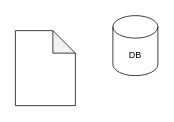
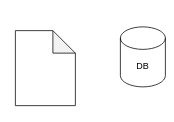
(135, 45) -> (143, 57)
